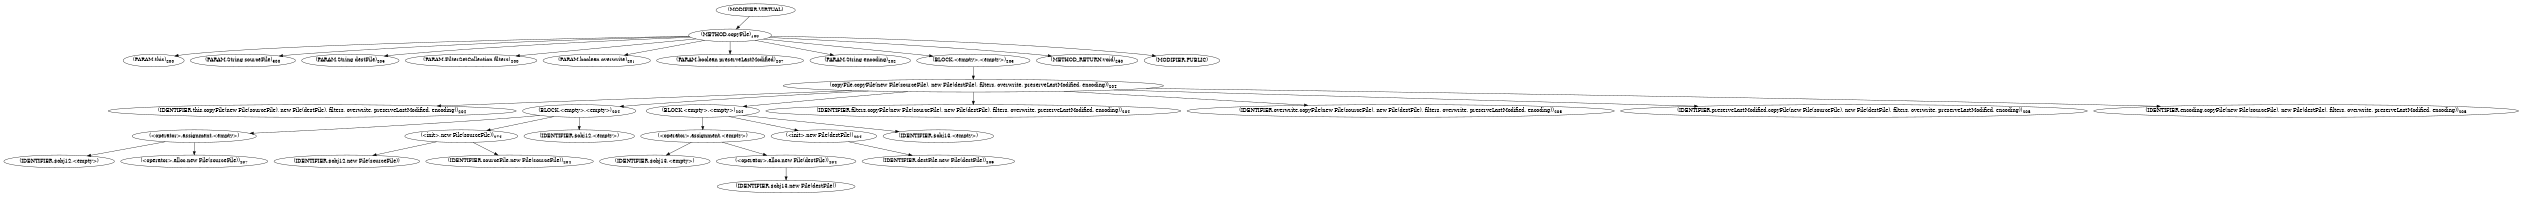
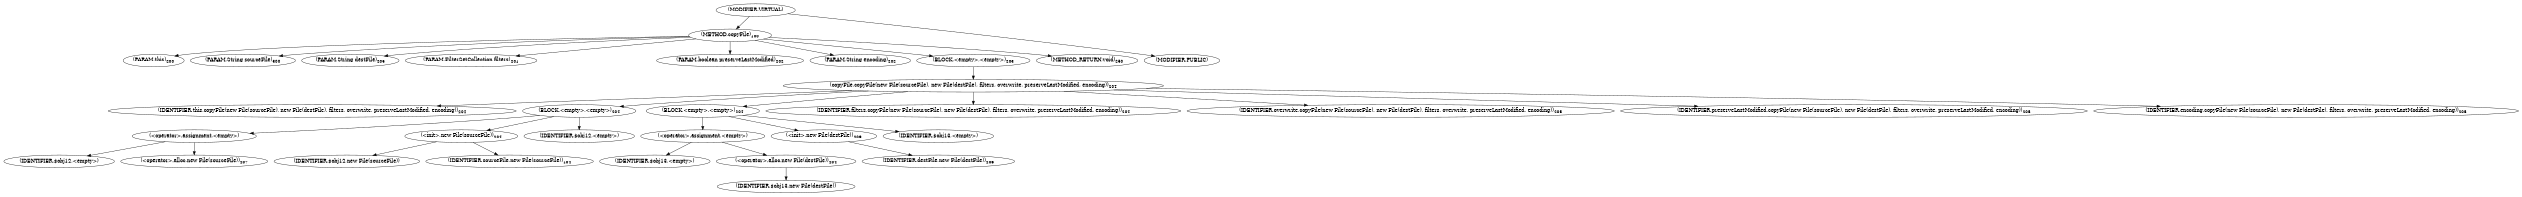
(962, 42) -> (970, 34)
(515, 60) -> (515, 60)
(780, 60) -> (780, 60)
(597, 61) -> none
(498, 136) -> (498, 136)
(858, 136) -> (858, 136)
(567, 161) -> (567, 161)
